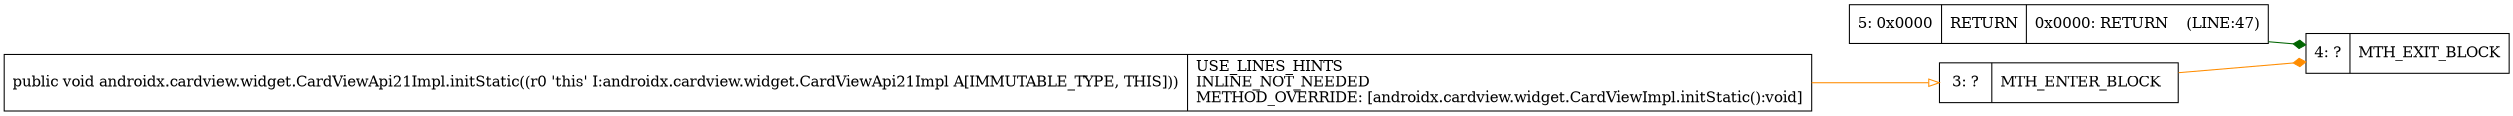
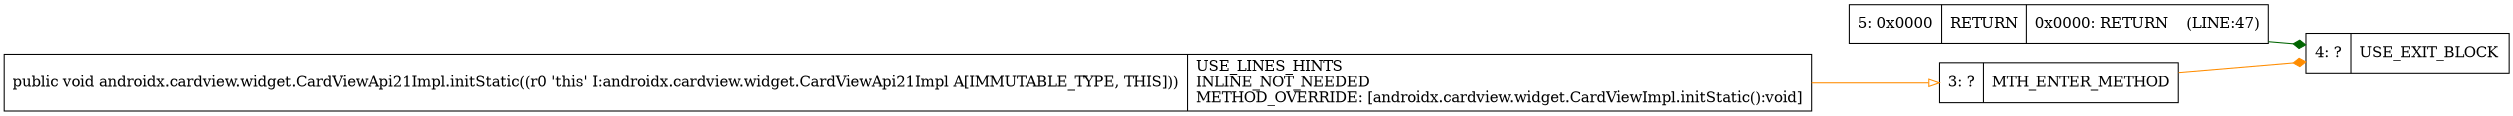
(2430, 53) -> (2429, 53)
(2081, 82) -> (2081, 82)
